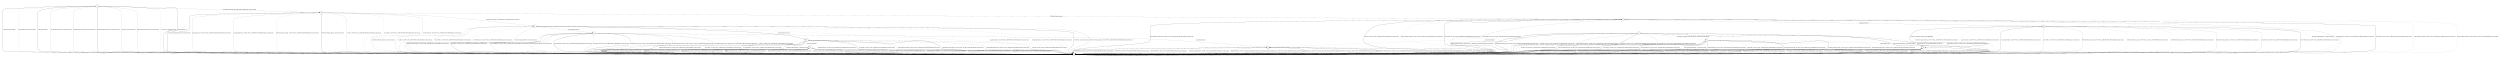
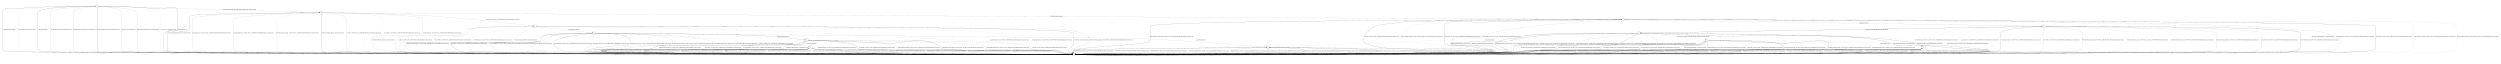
(691, 29) -> (737, 35)
(1910, 40) -> (1842, 30)
